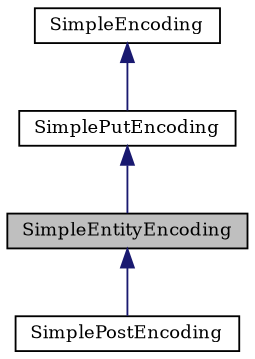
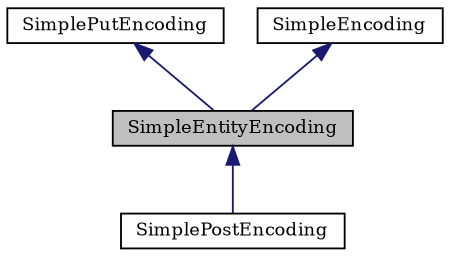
(127, 87) -> (285, 83)
